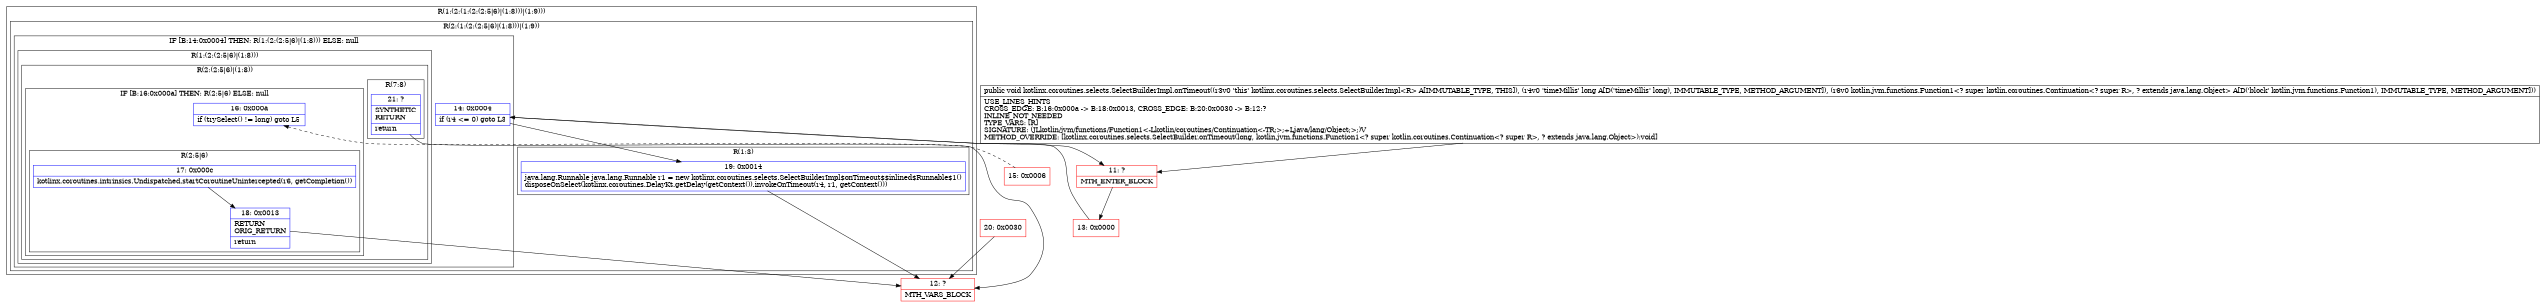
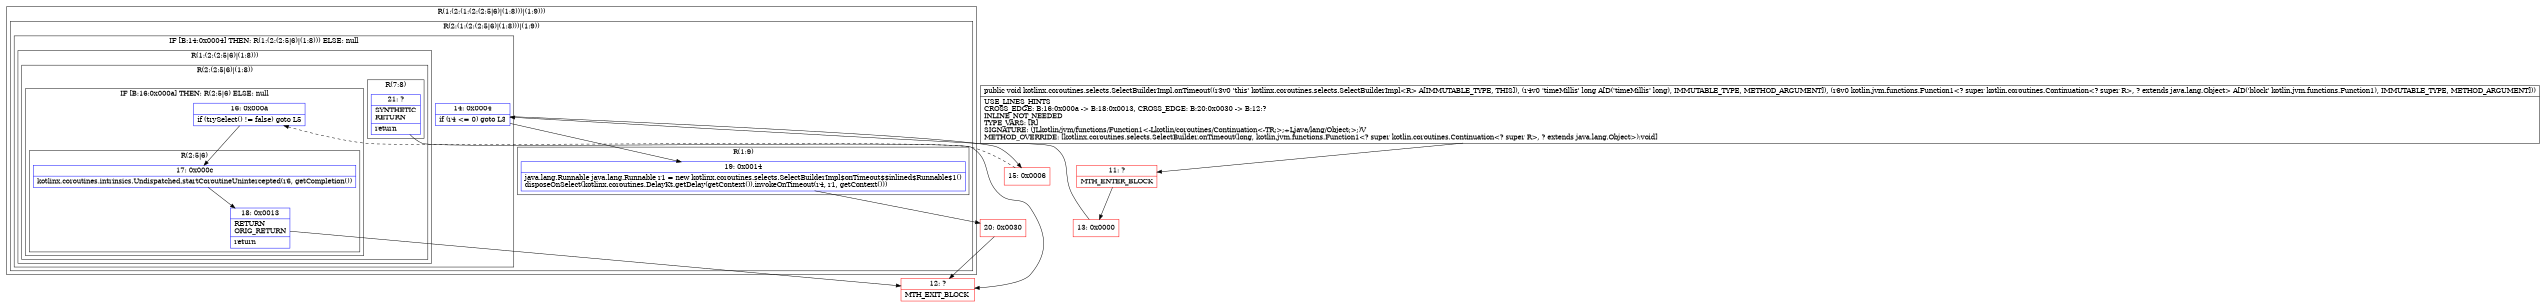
(249, 120) -> (249, 120)
(807, 135) -> (768, 129)
none -> (223, 144)
(743, 153) -> (743, 153)
(841, 234) -> (895, 206)
(938, 295) -> (937, 295)
